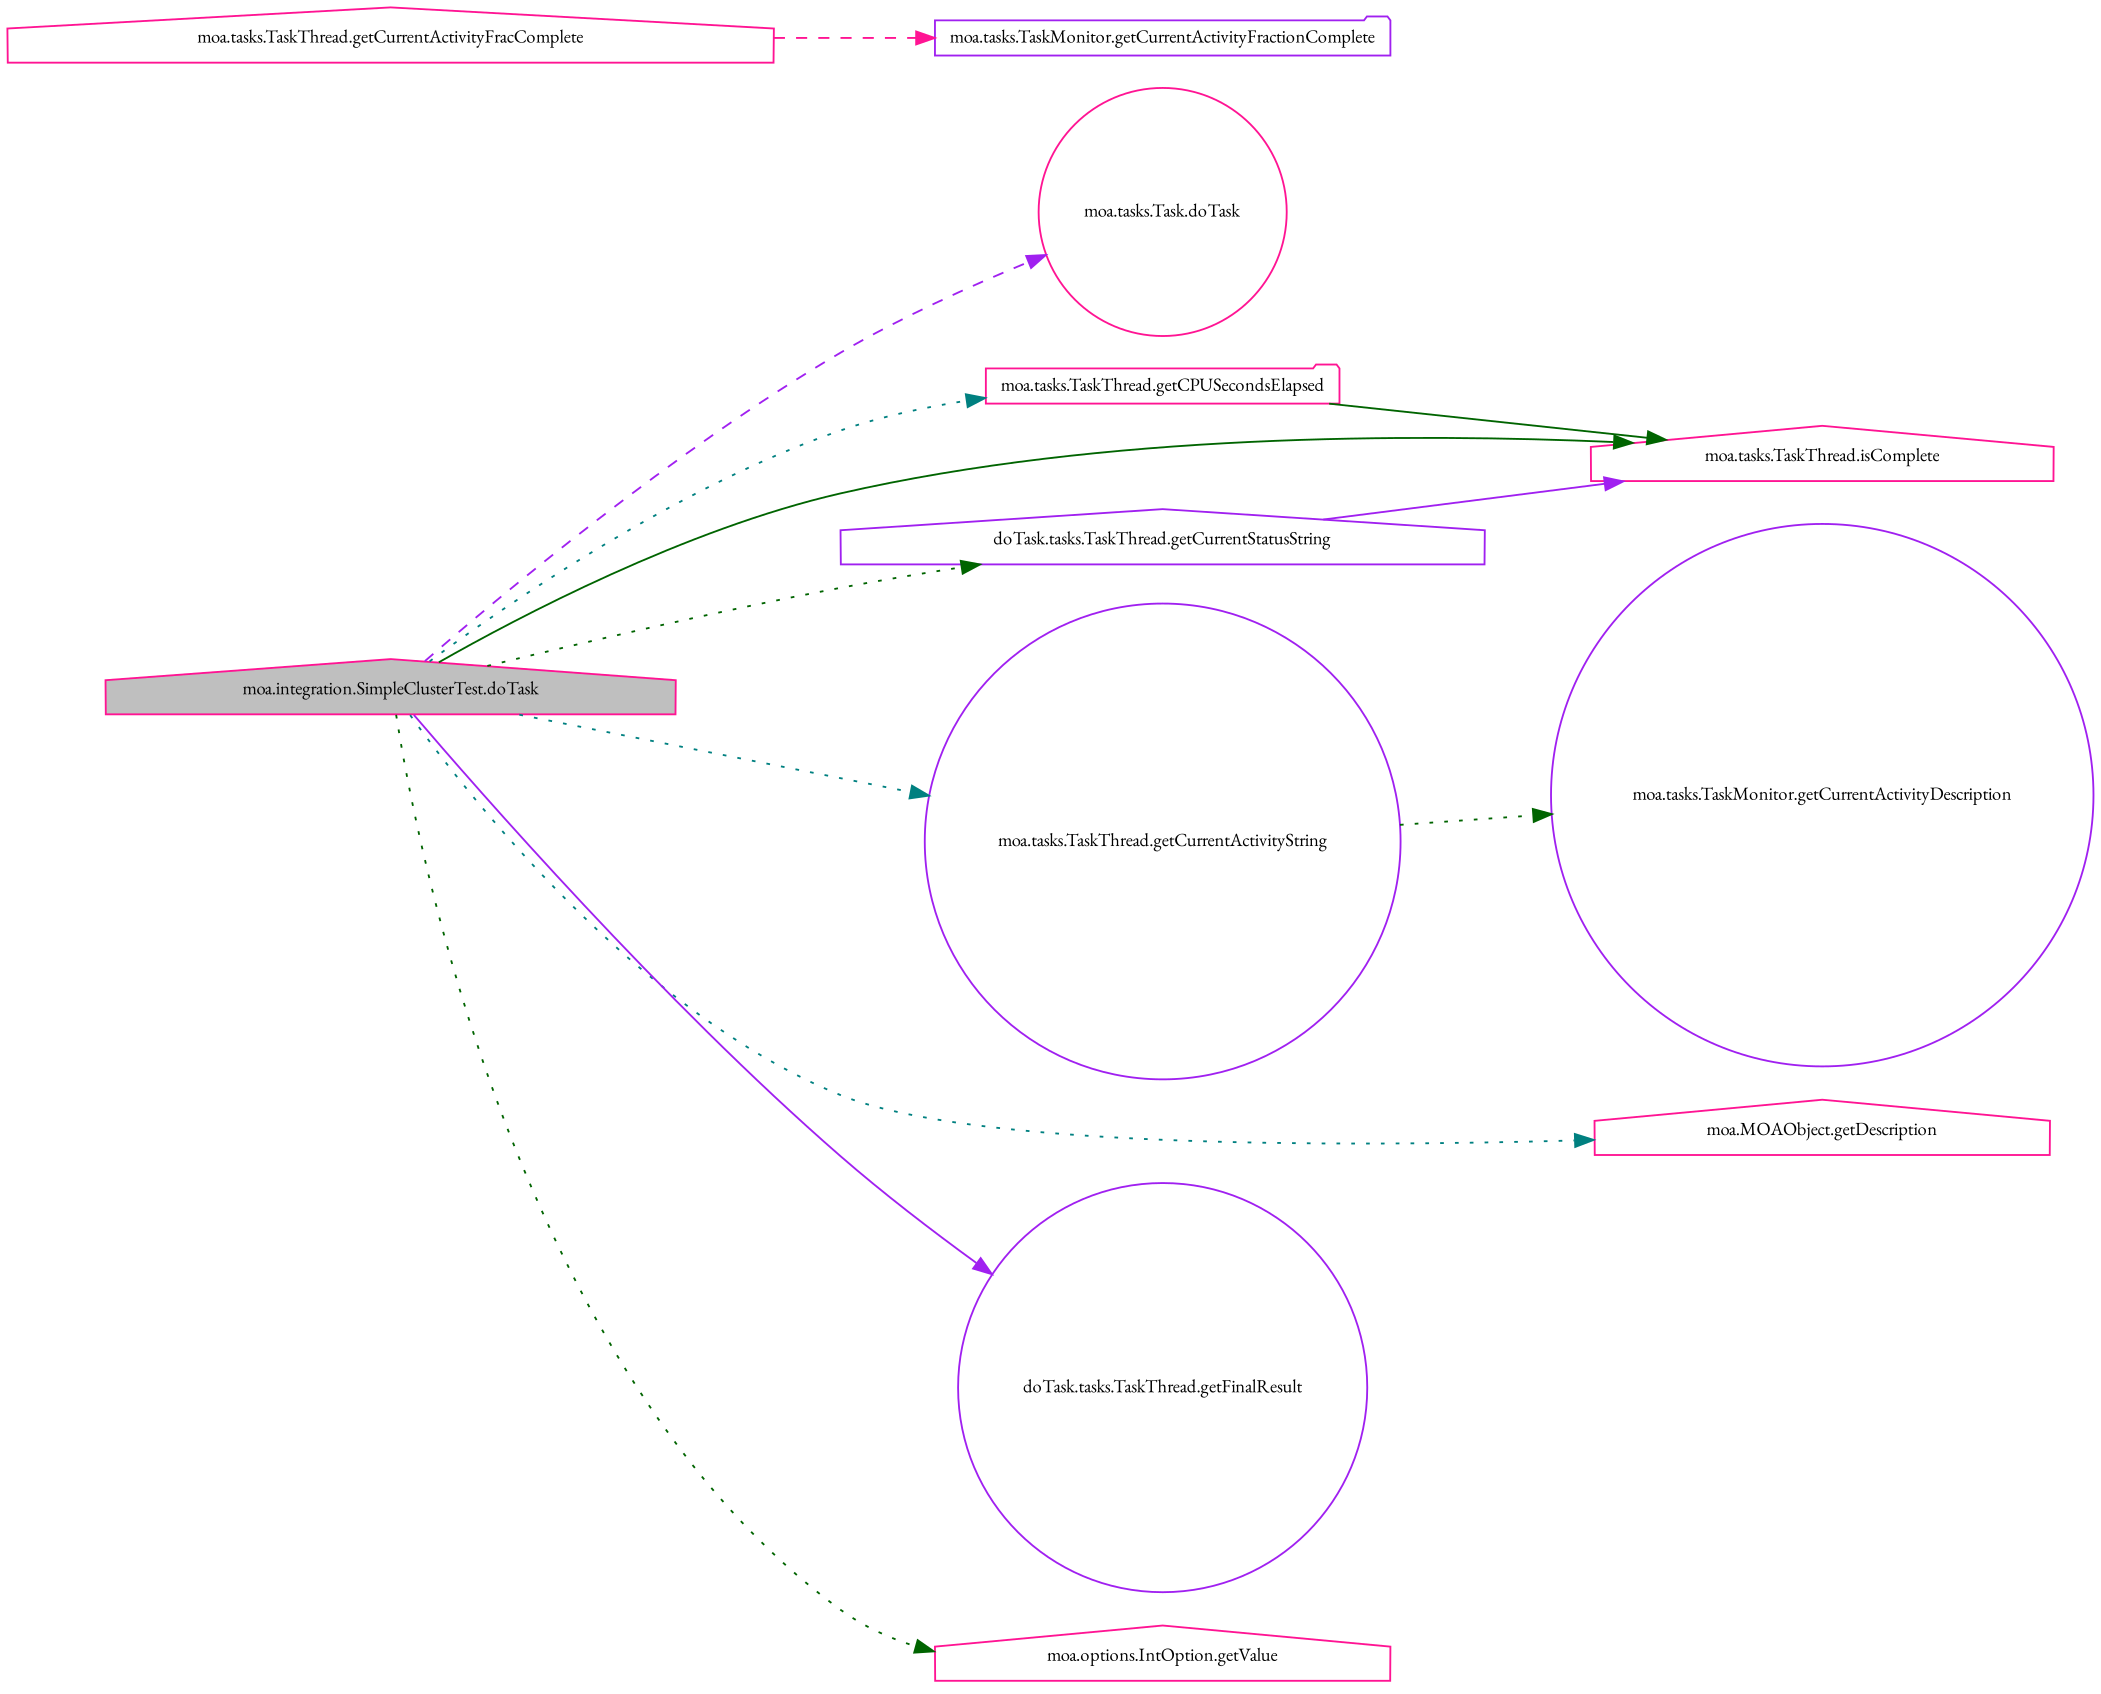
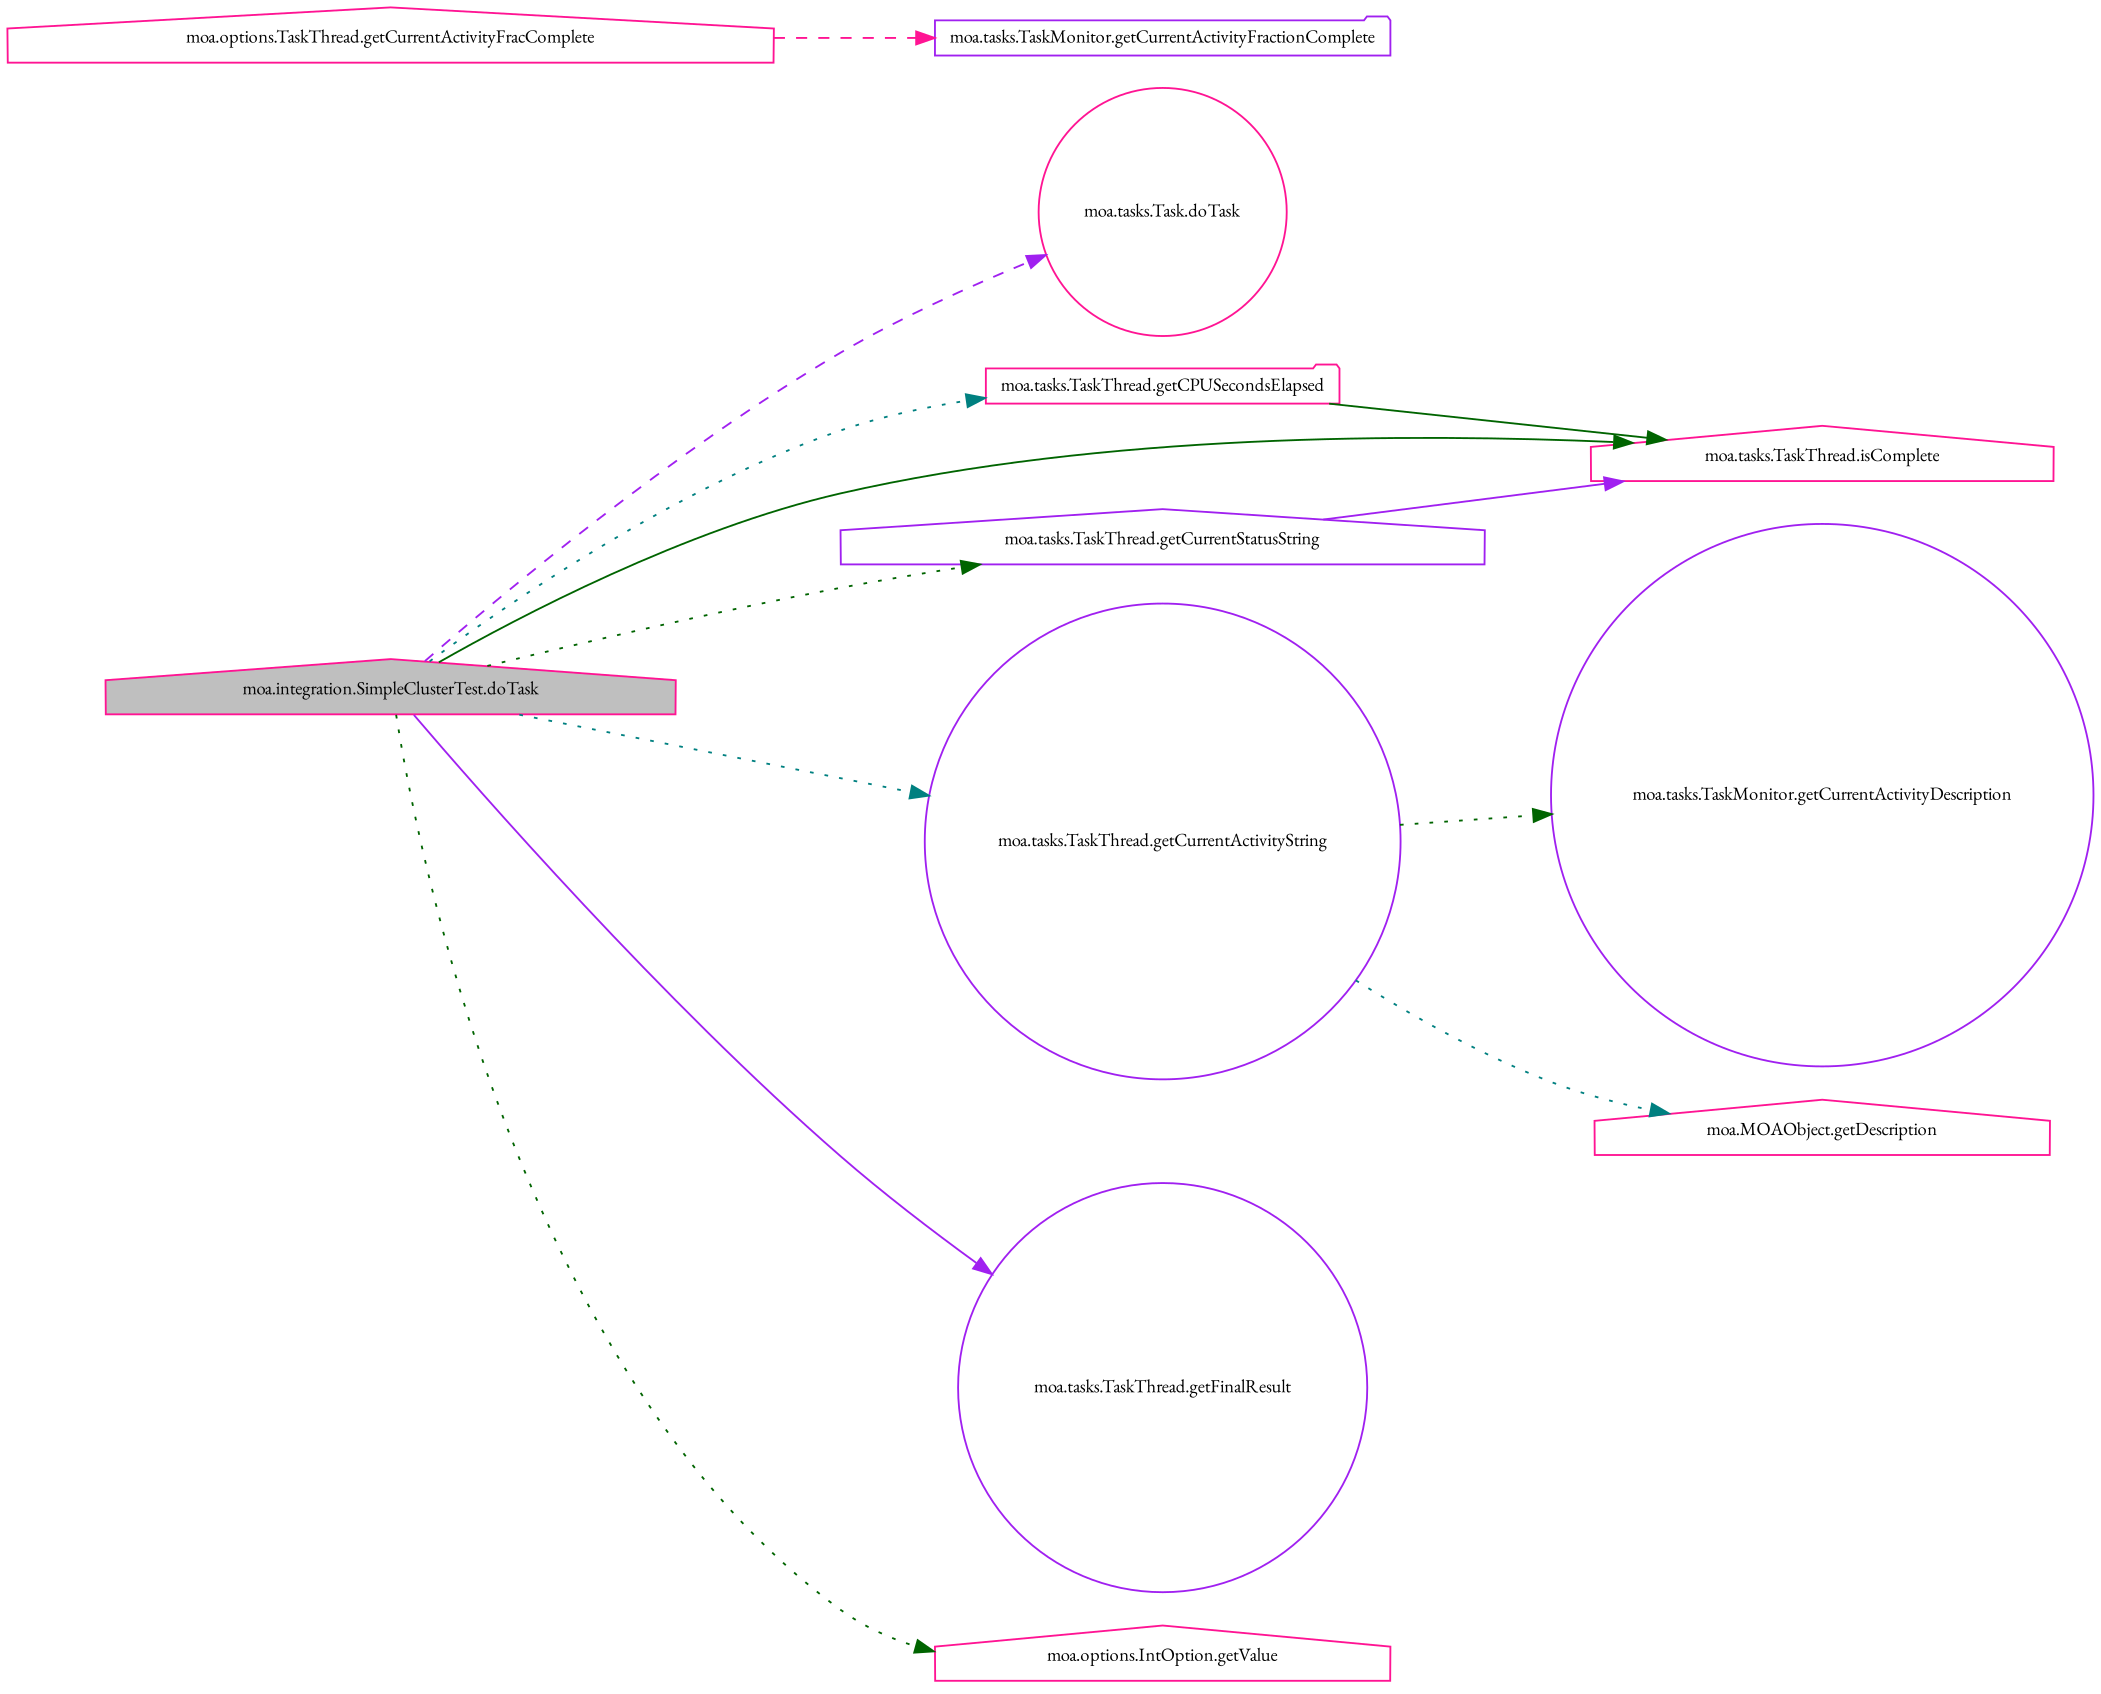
(391, 38) -> (391, 38)
(1163, 540) -> (1163, 540)
(917, 1115) -> (1497, 1059)
(1163, 1388) -> (1163, 1388)
